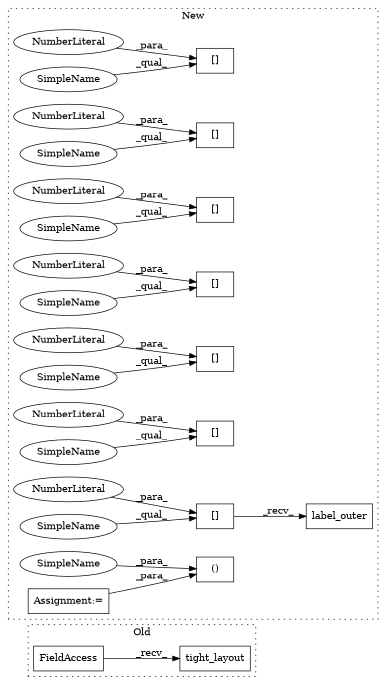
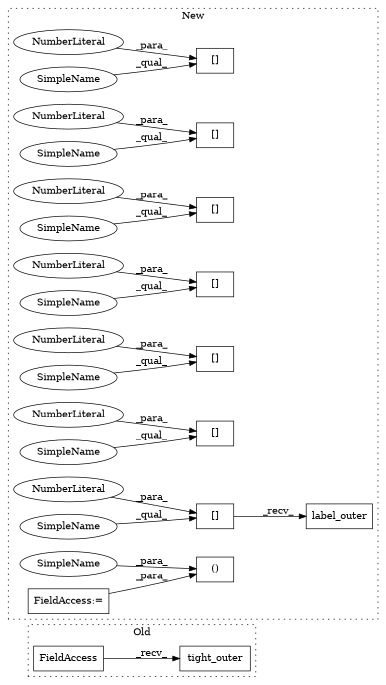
(69, 601) -> (69, 601)
(215, 659) -> (215, 659)
